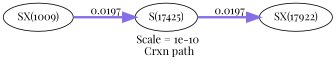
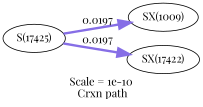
(98, 17) -> (91, 29)
(296, 17) -> (163, 60)
